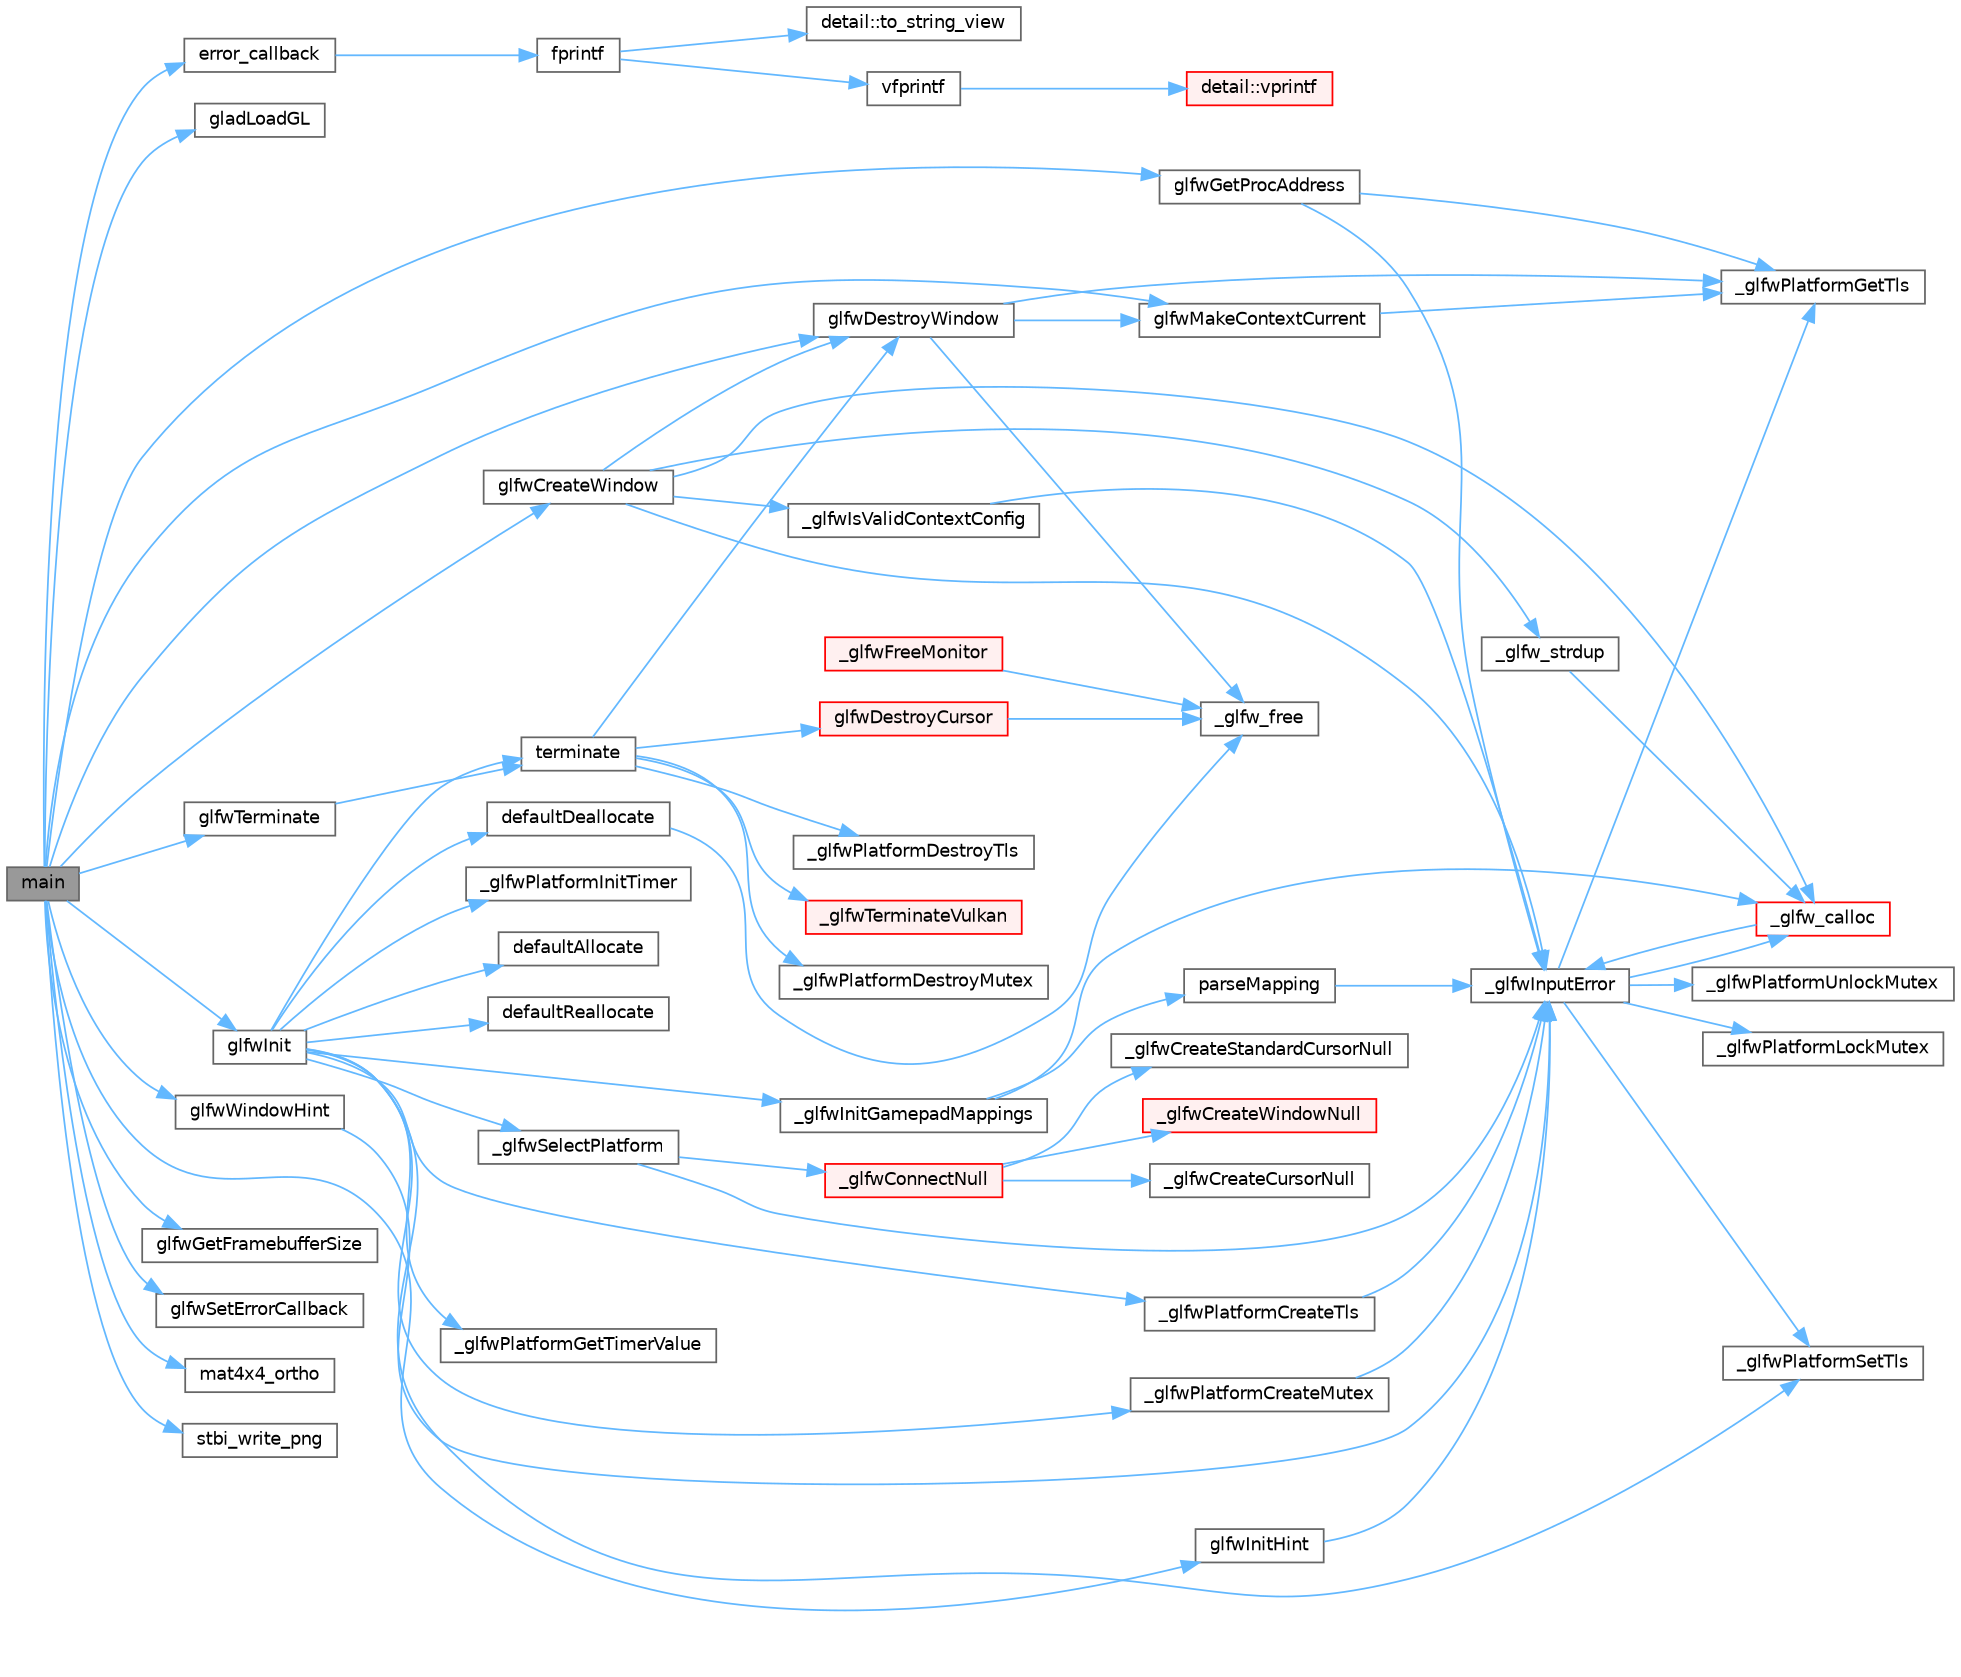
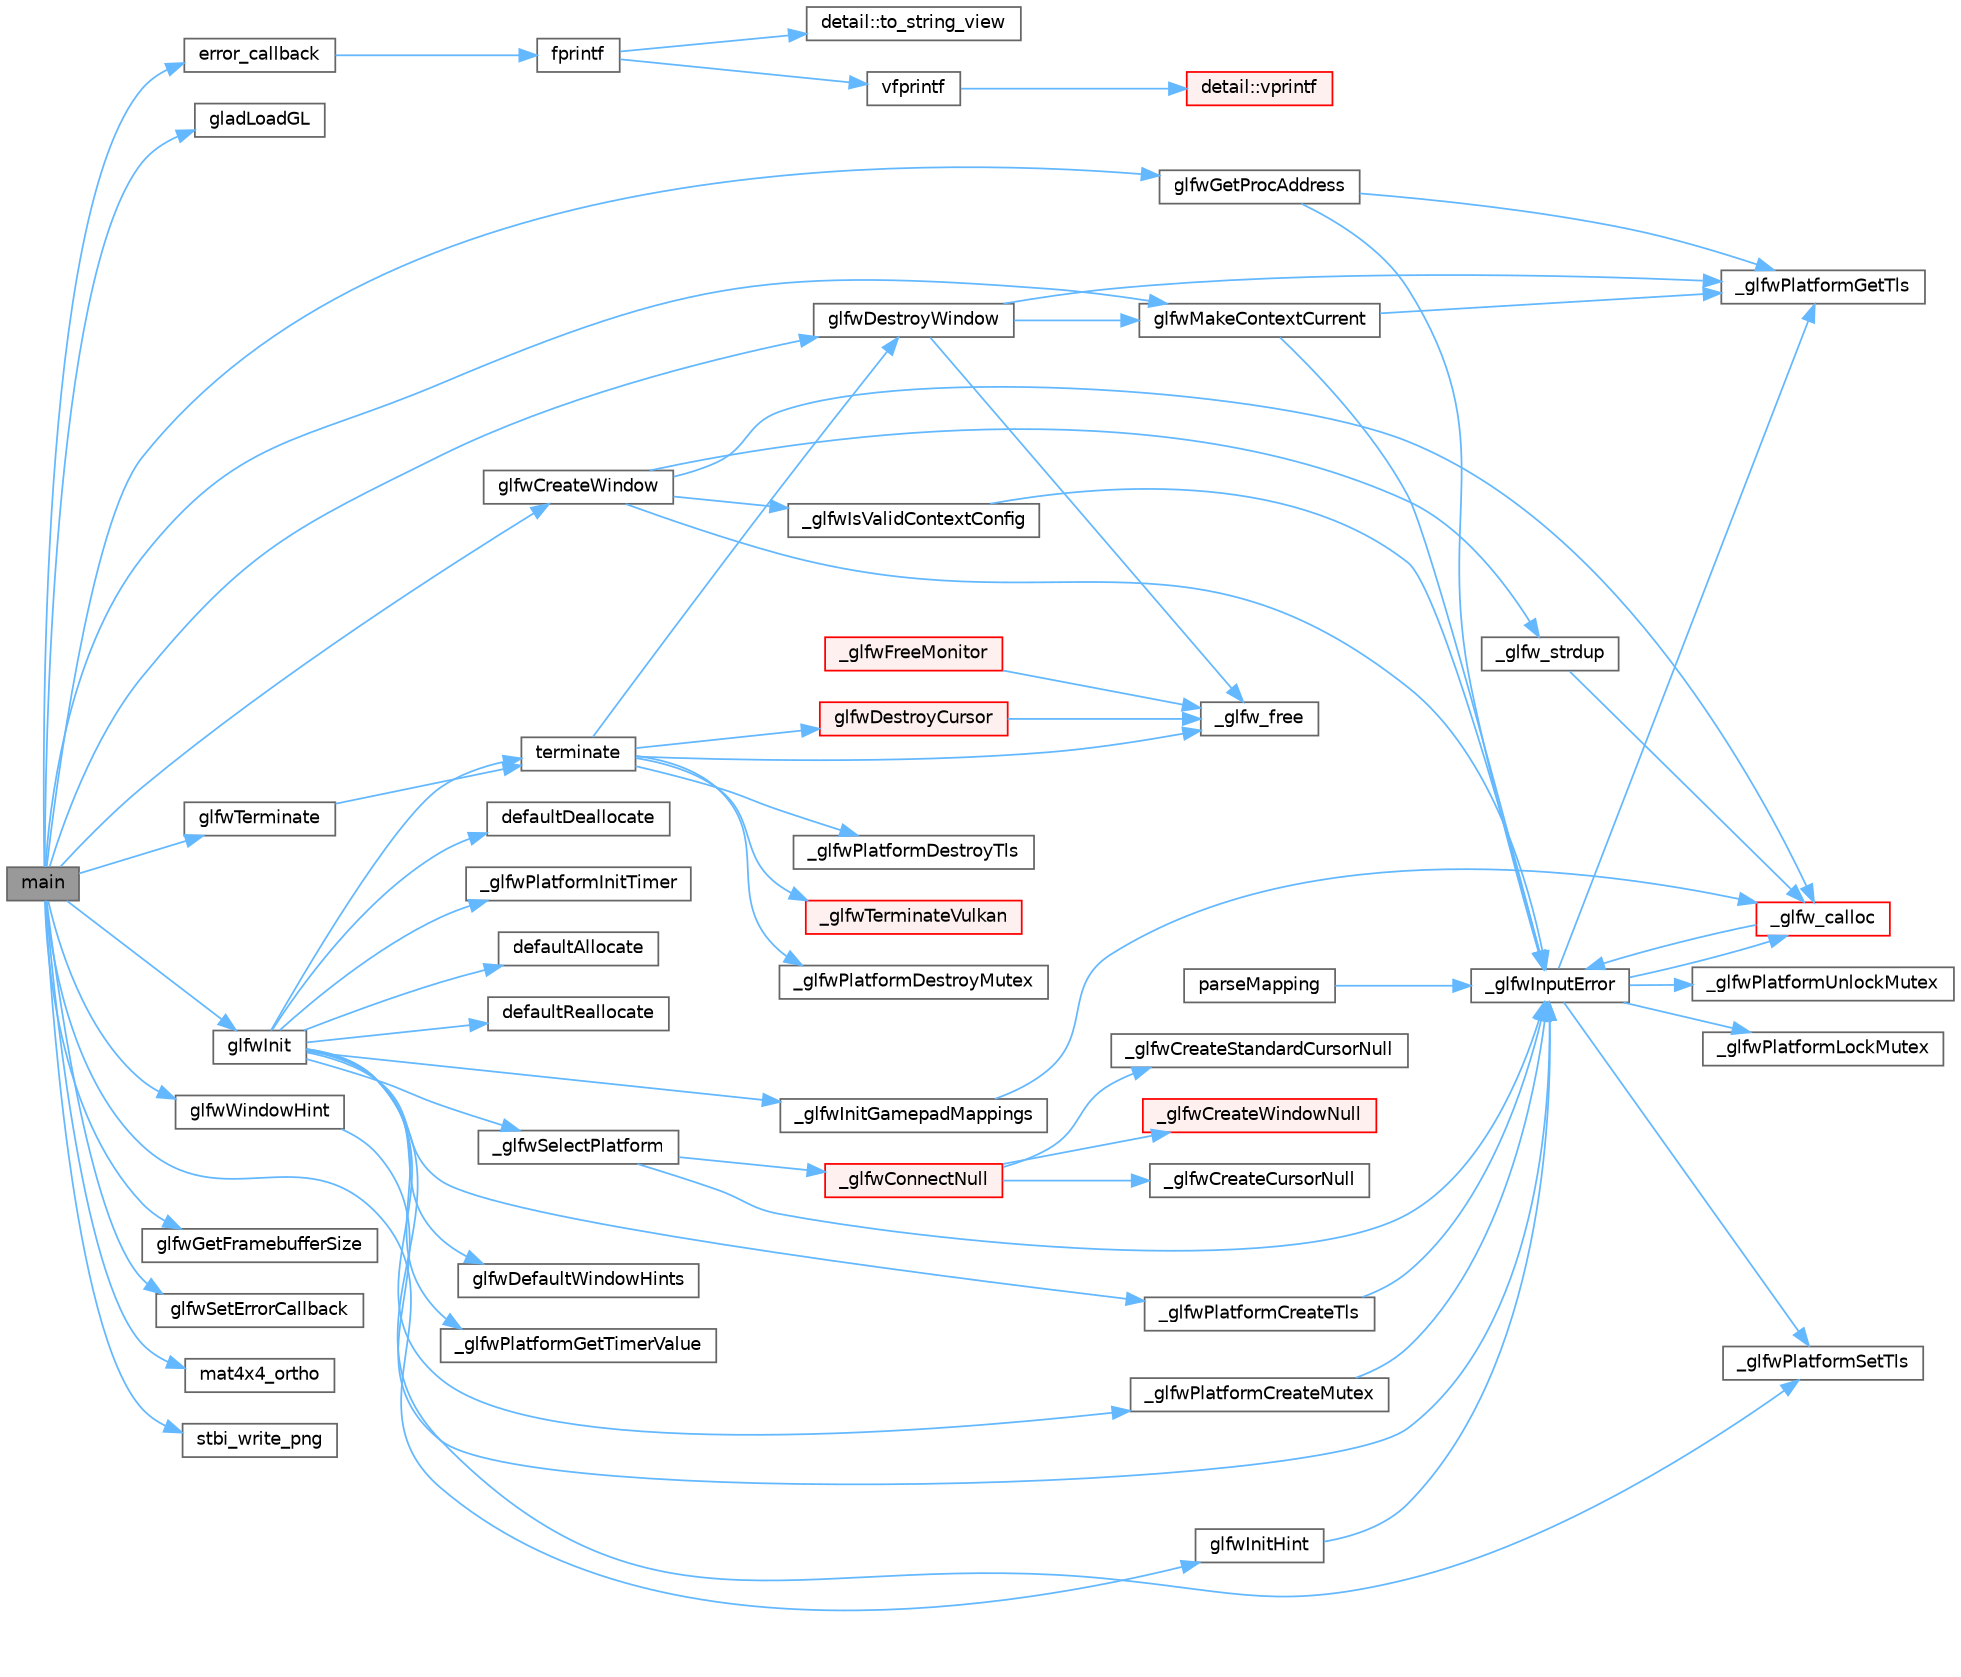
(713, 398) -> none
none -> (1445, 608)
(1080, 1045) -> none
(959, 1056) -> (910, 759)
none -> (578, 1281)
